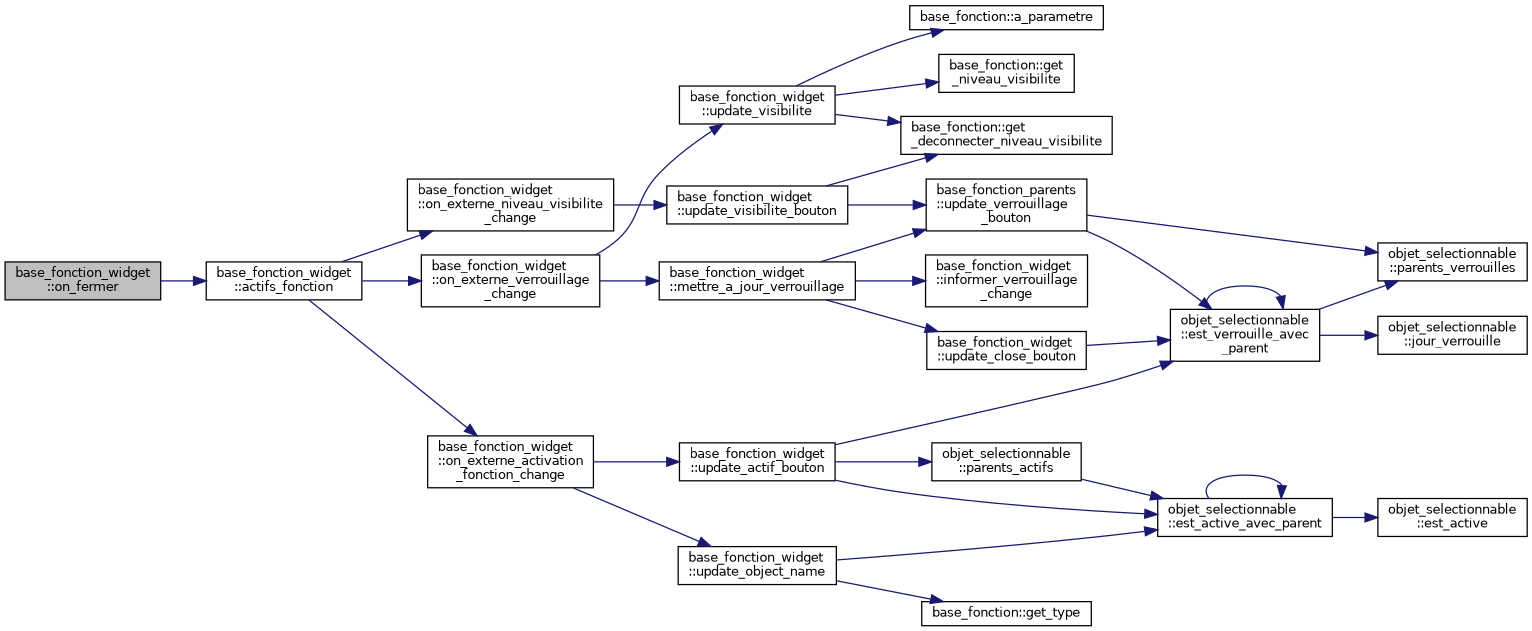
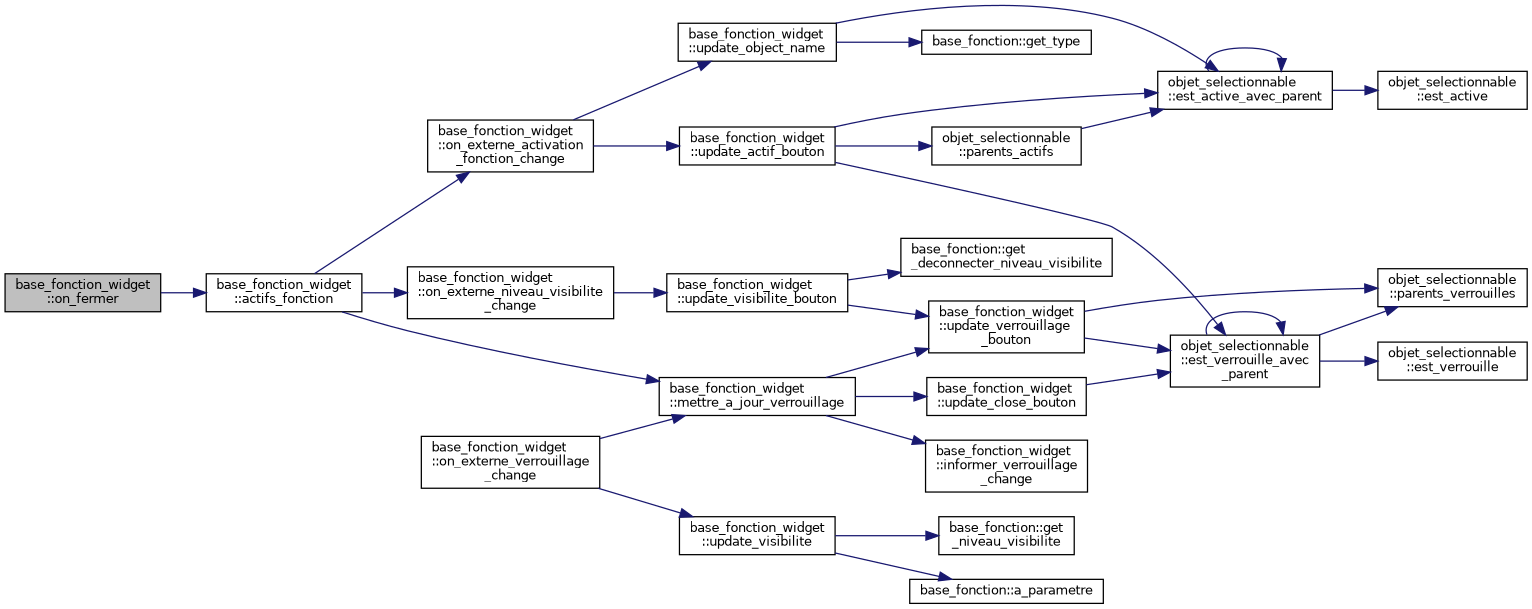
(861, 118) -> none
(1007, 205) -> (1007, 327)
(385, 281) -> (493, 350)
(1453, 335) -> (1453, 361)
